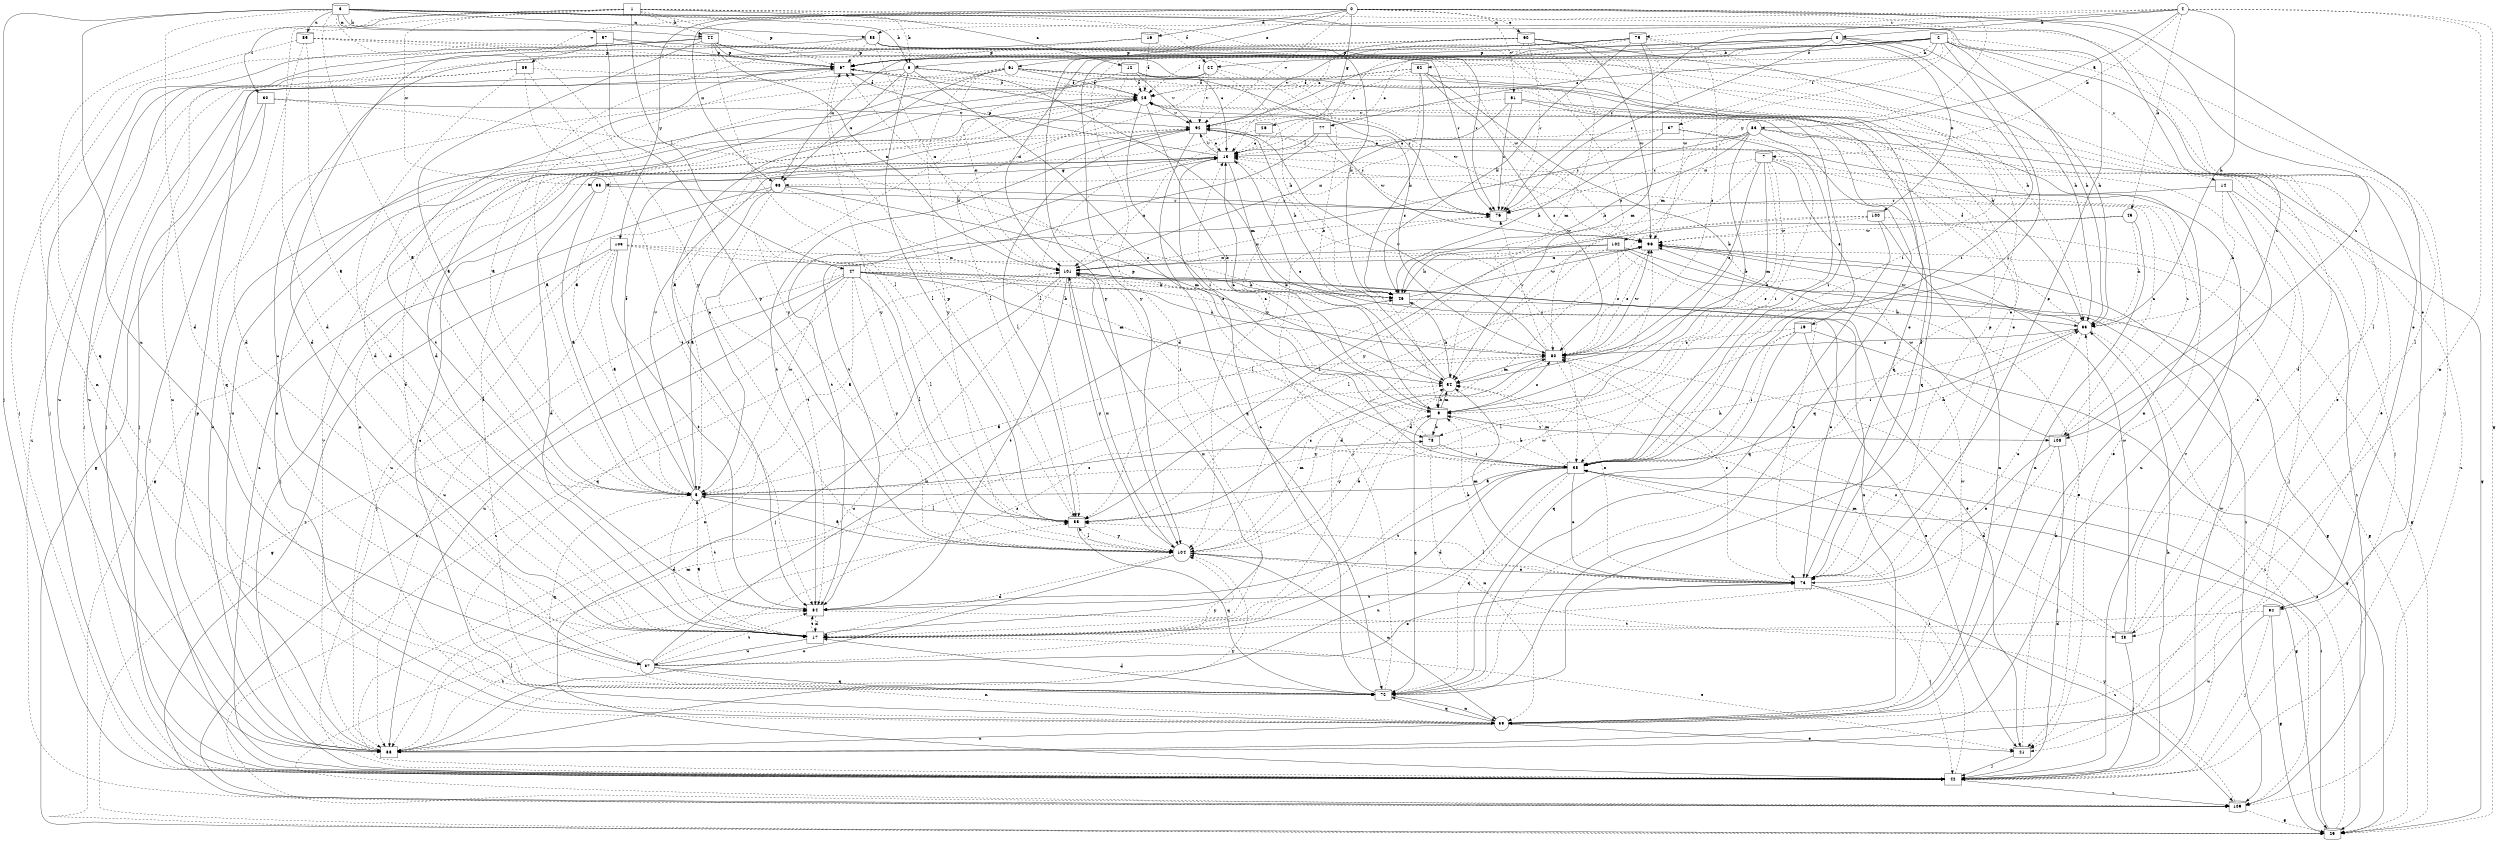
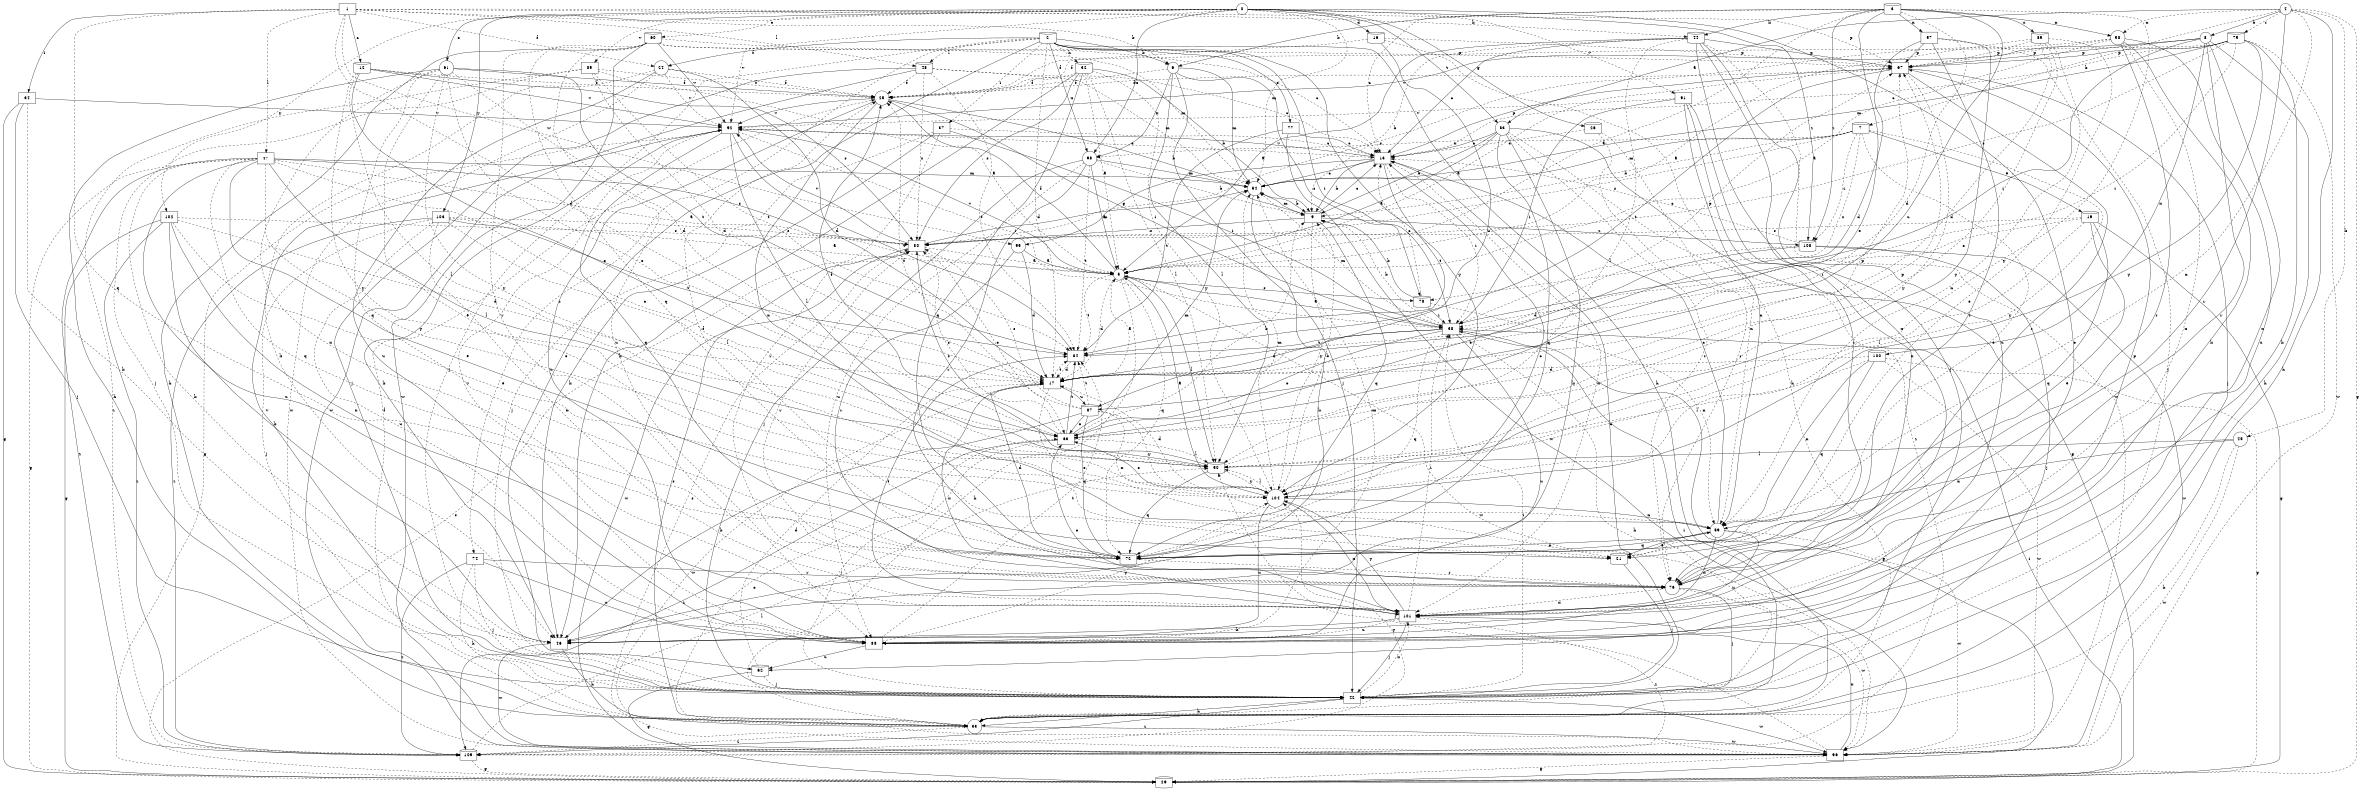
none -> (1387, 30)
(266, 98) -> (27, 98)
(1305, 143) -> (1349, 143)
(679, 151) -> (267, 54)
(2224, 186) -> (475, 559)
(1498, 216) -> (1672, 588)
(1303, 280) -> (1319, 173)
(1695, 292) -> (1394, 219)
(710, 312) -> (1382, 204)
(1436, 426) -> (1378, 248)
(1336, 428) -> none
(1077, 522) -> (1216, 468)
(2052, 540) -> none
(1803, 583) -> (1066, 439)
(1468, 623) -> (980, 208)
(648, 666) -> (1090, 410)
(1352, 748) -> (819, 657)
(127, 755) -> (1650, 689)
